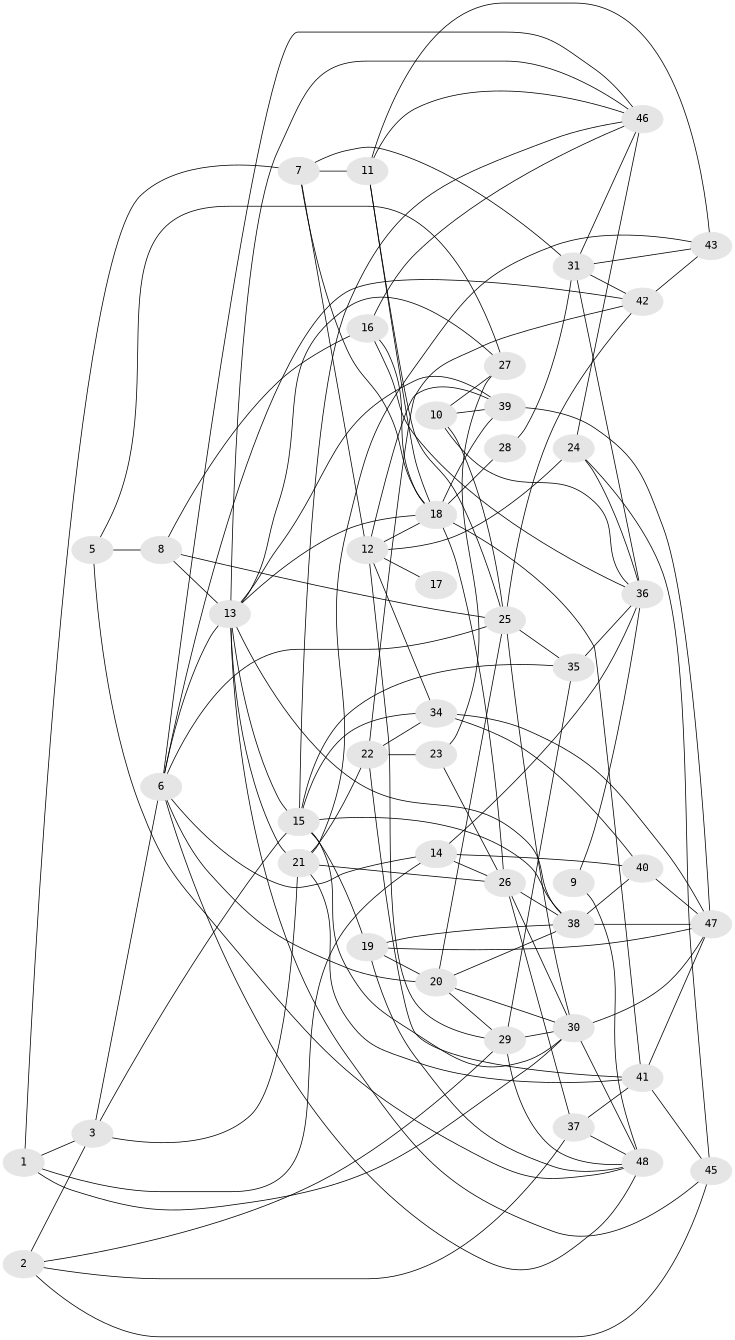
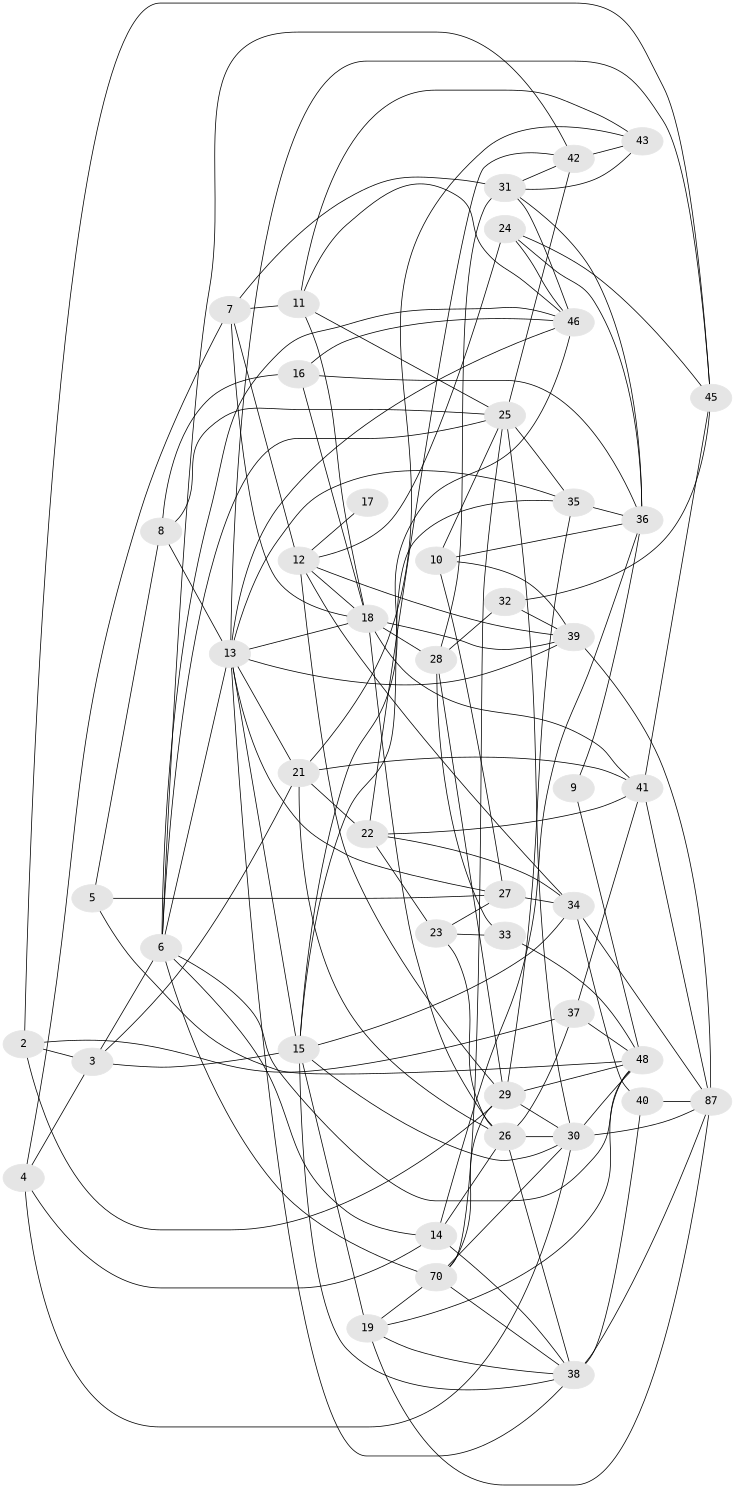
none -> (352, 481)
none -> (505, 602)
none -> (466, 847)
(544, 859) -> (511, 1301)
none -> (545, 901)
(711, 924) -> (711, 1102)
none -> (505, 936)
(436, 982) -> (436, 1277)
(24, 1163) -> (24, 1178)
